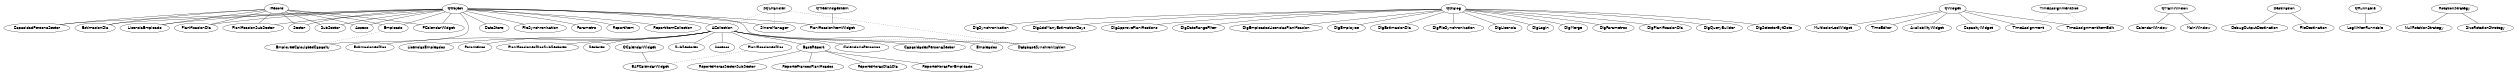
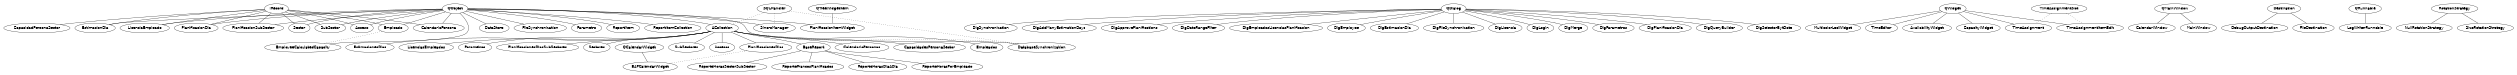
(203, 17) -> none
(439, 28) -> (439, 28)
